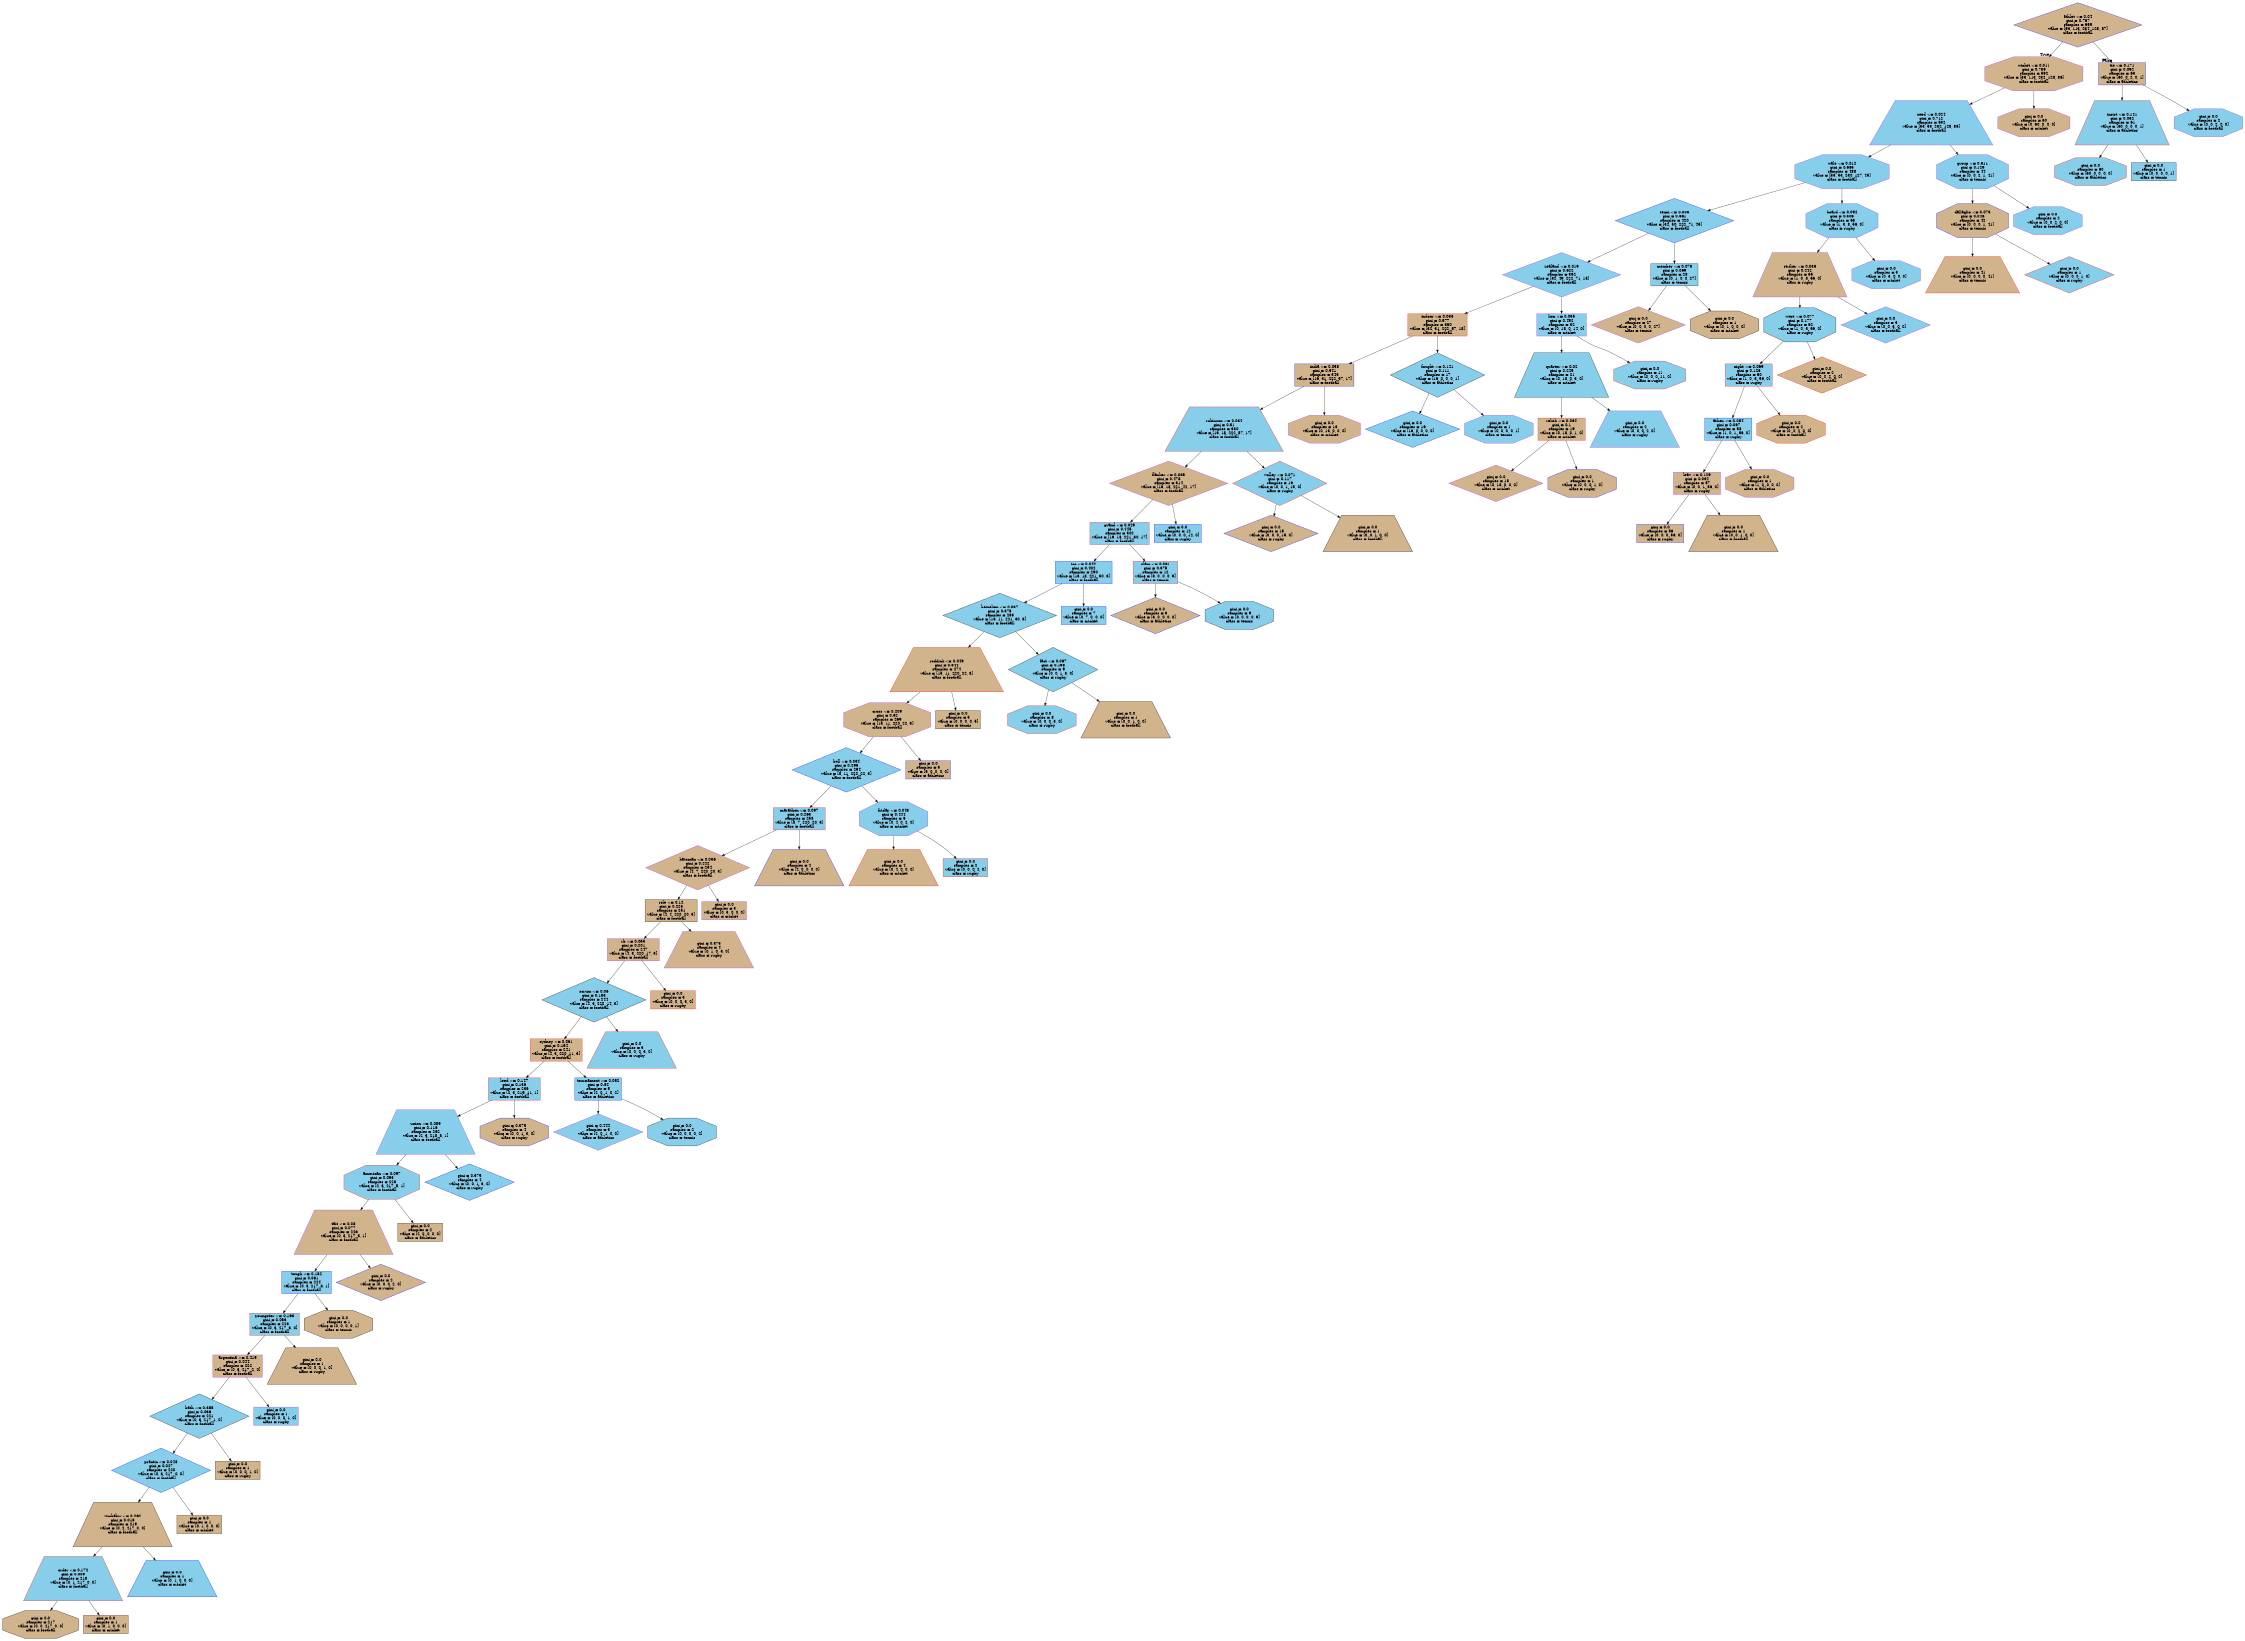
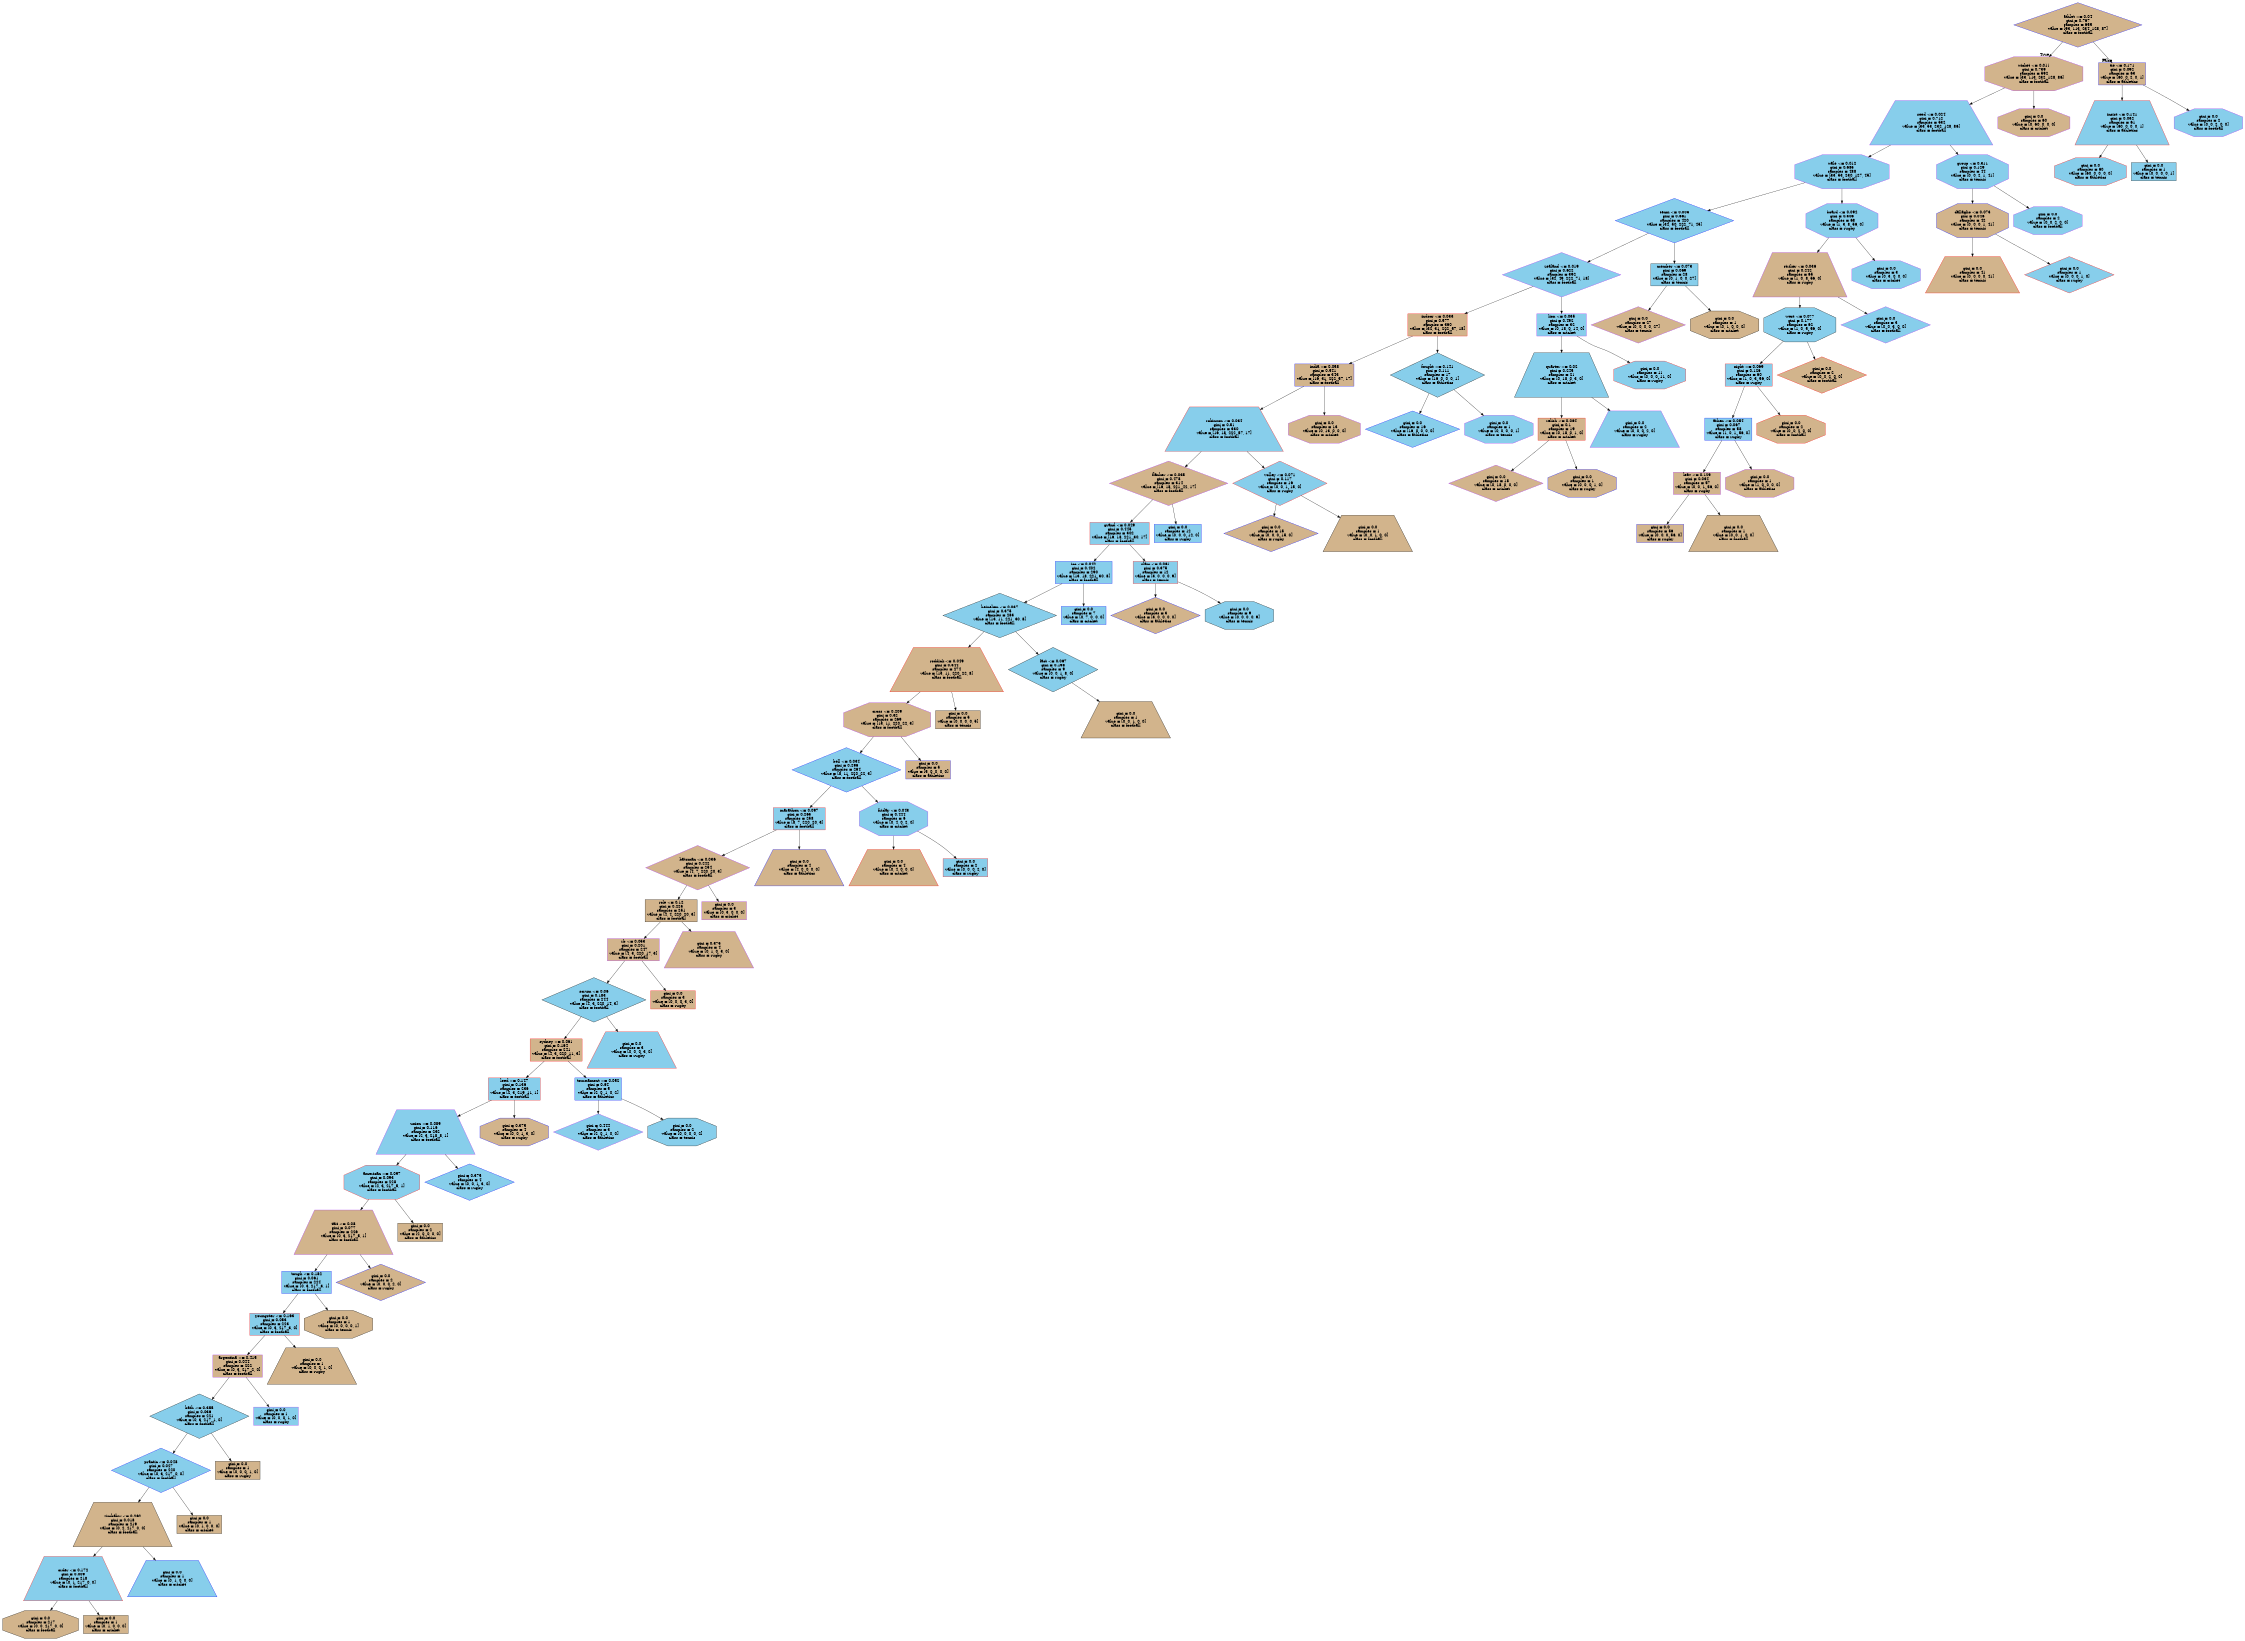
(1042, 720) -> none
